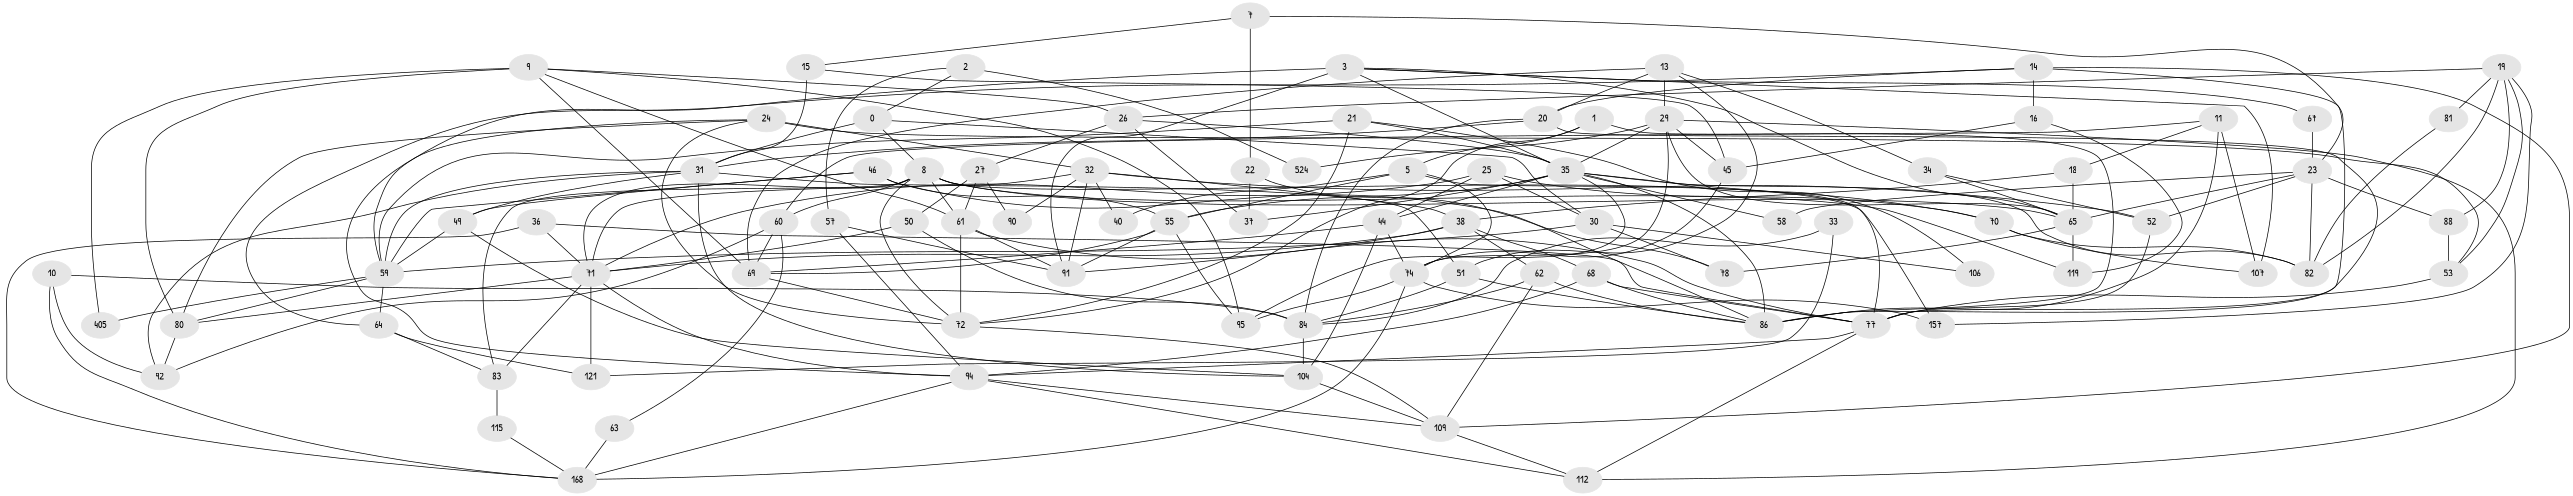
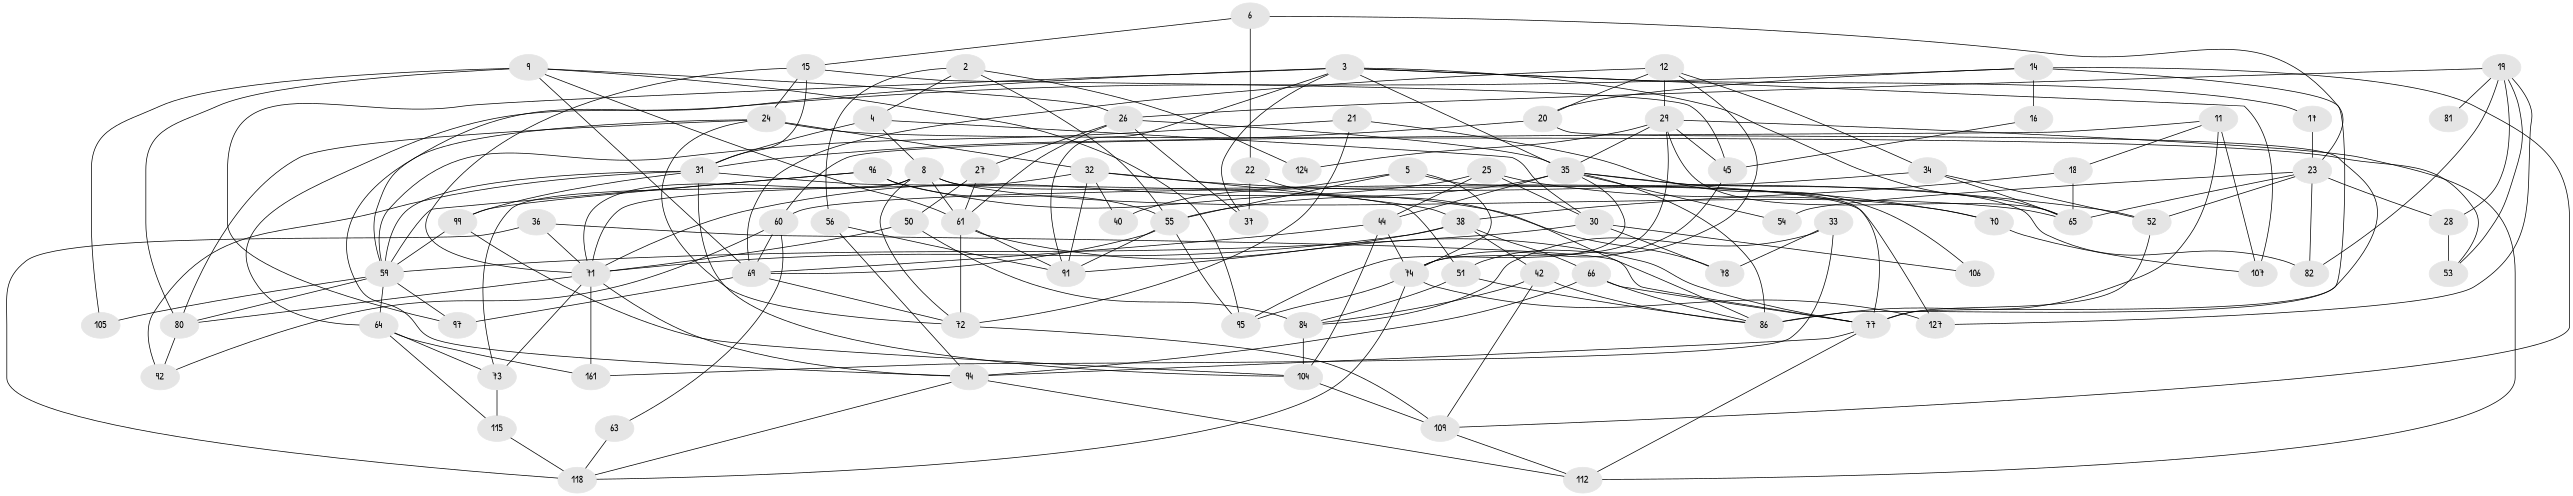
(1250, 16) -> (1250, 16)
(1664, 67) -> (1664, 67)
none -> (785, 95)
(873, 119) -> (873, 119)
(1594, 119) -> none
(2312, 119) -> (2312, 119)
none -> (1071, 125)
(1479, 143) -> none
none -> (500, 146)
none -> (1042, 157)
(1372, 167) -> none
(873, 171) -> (873, 171)
(1302, 171) -> (1302, 171)
(2372, 180) -> none
(834, 200) -> (1350, 188)
(1408, 201) -> (1255, 120)
(458, 222) -> (458, 222)
(830, 222) -> (830, 222)
(1012, 222) -> none
(1782, 222) -> (1782, 222)
(2448, 222) -> (2448, 222)
(2152, 247) -> none
(1900, 253) -> (1772, 252)
(52, 274) -> none
(1540, 274) -> (1540, 274)
(1591, 274) -> (1591, 274)
(2073, 274) -> none
(2159, 296) -> none
(101, 325) -> (101, 325)
none -> (458, 325)
(1935, 325) -> (1935, 325)
none -> (438, 377)
(497, 377) -> (497, 377)
(591, 377) -> (591, 377)
(1205, 403) -> none
(577, 480) -> (577, 480)
